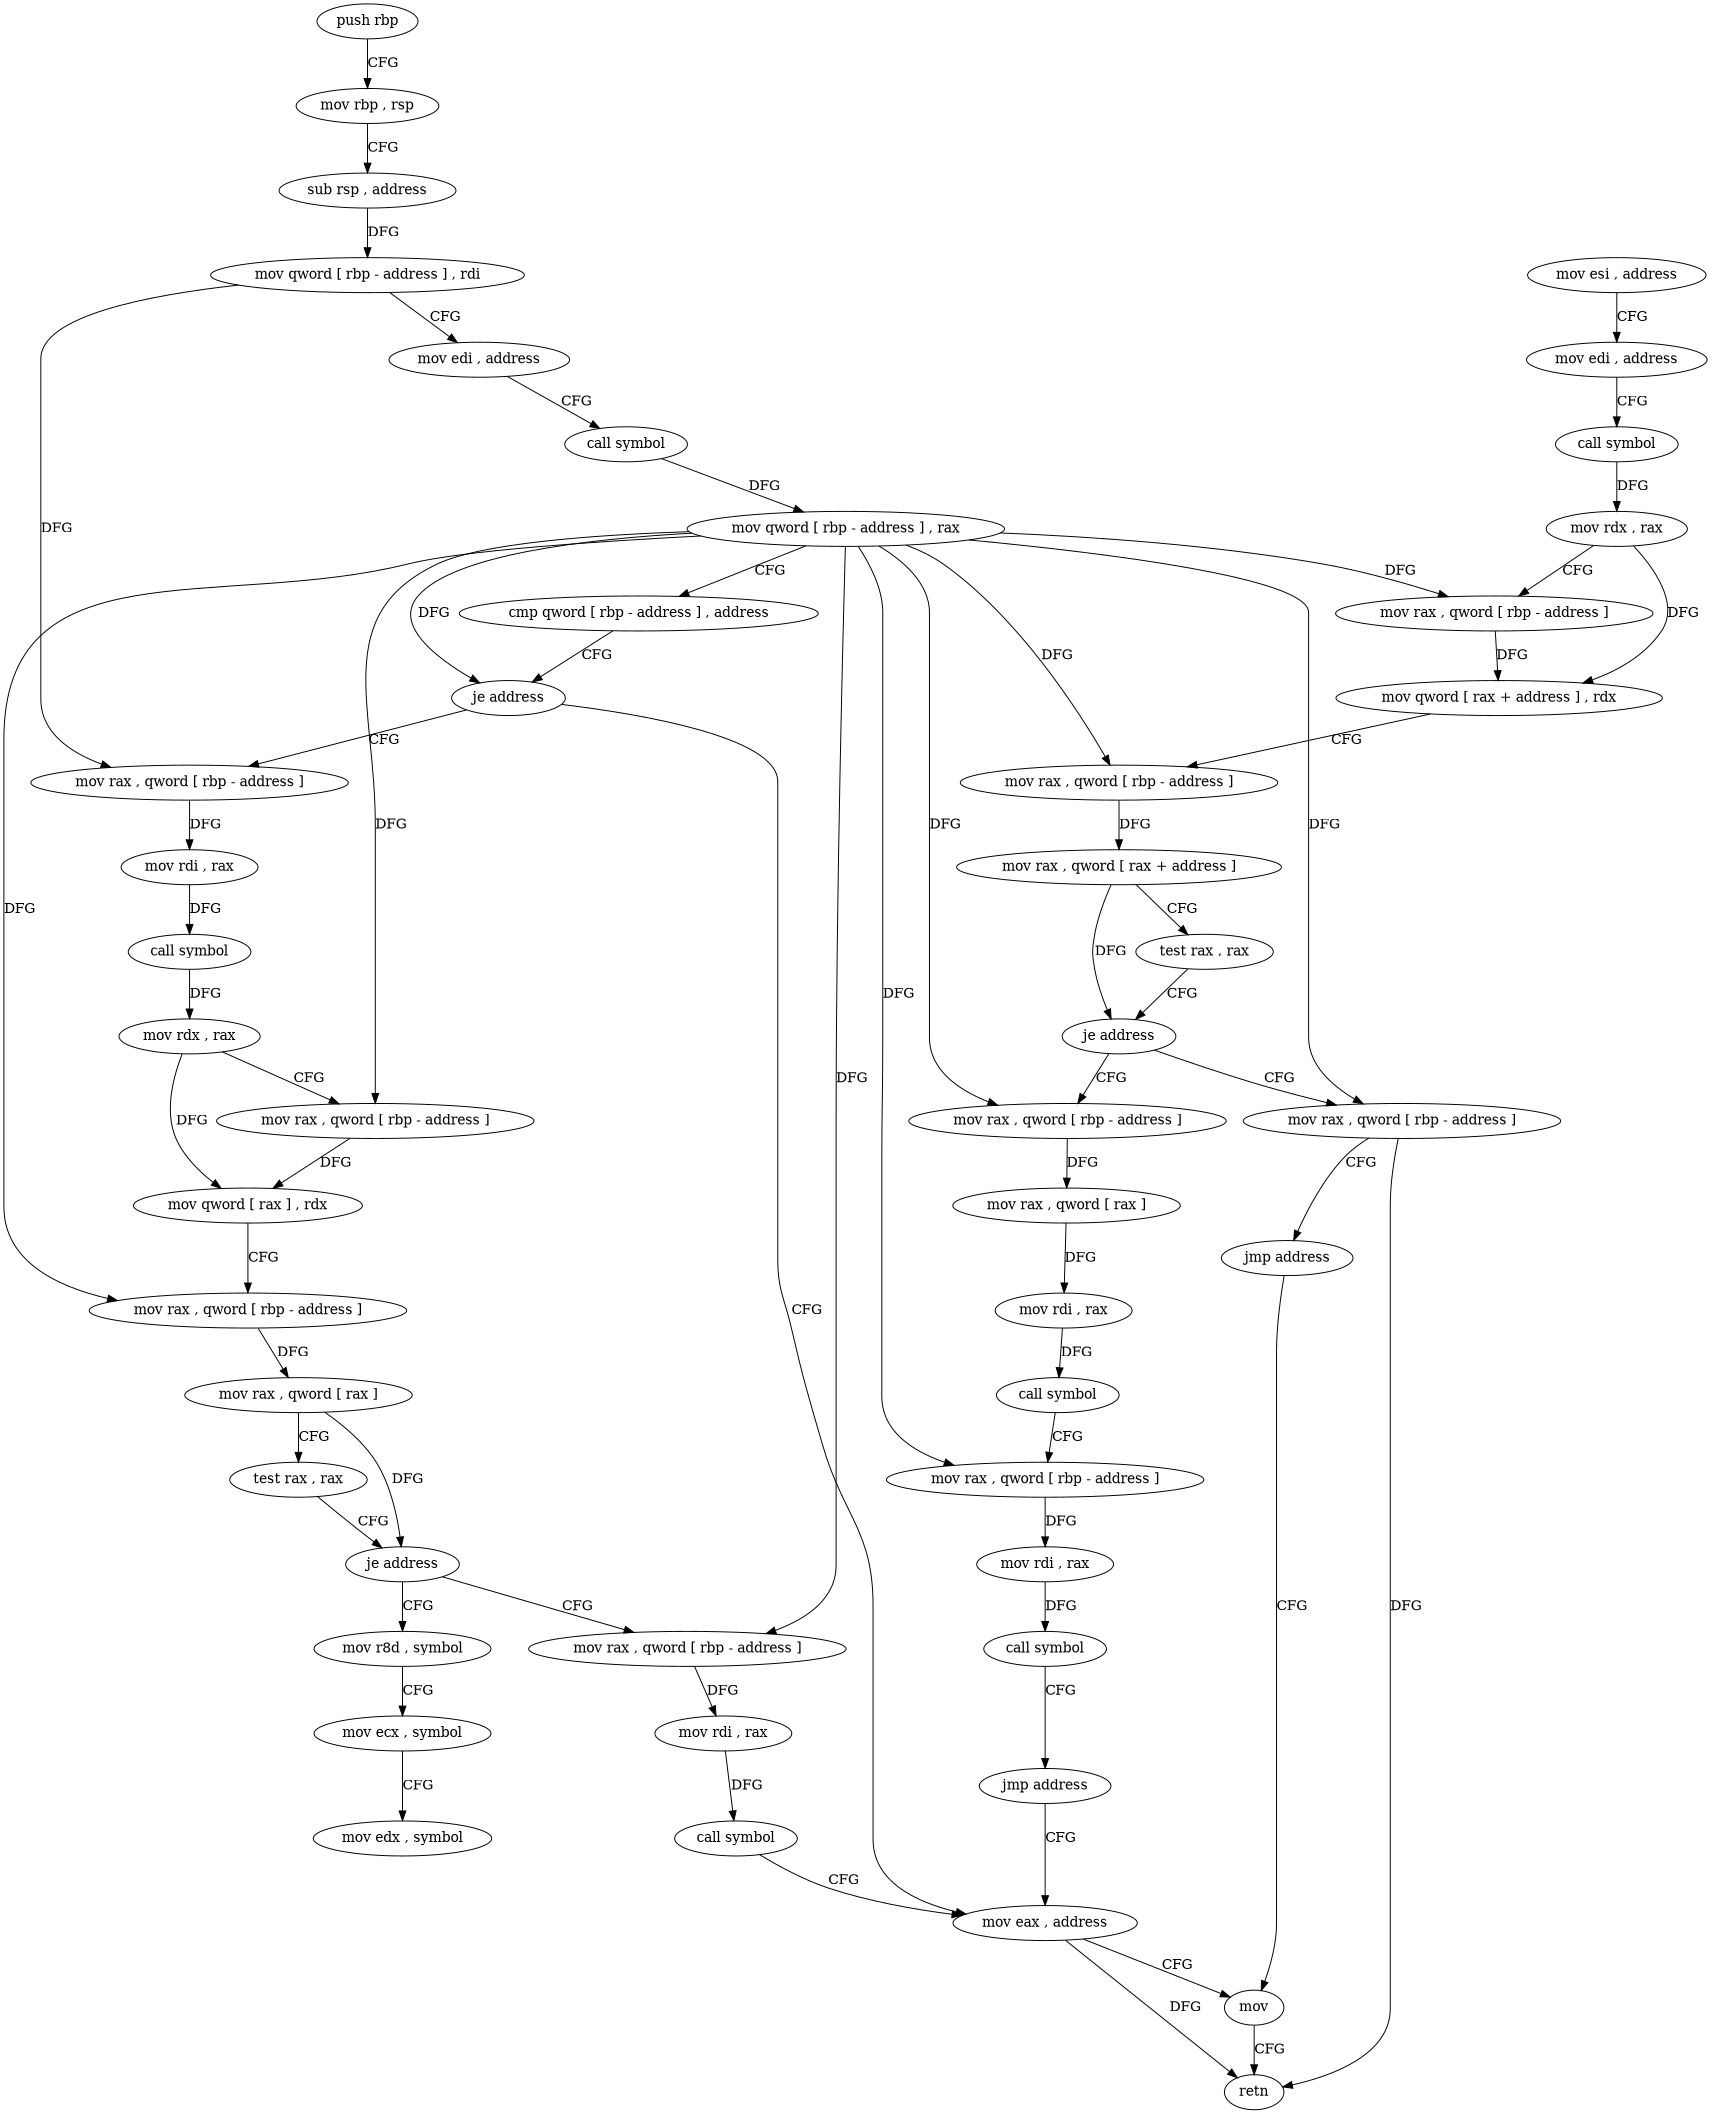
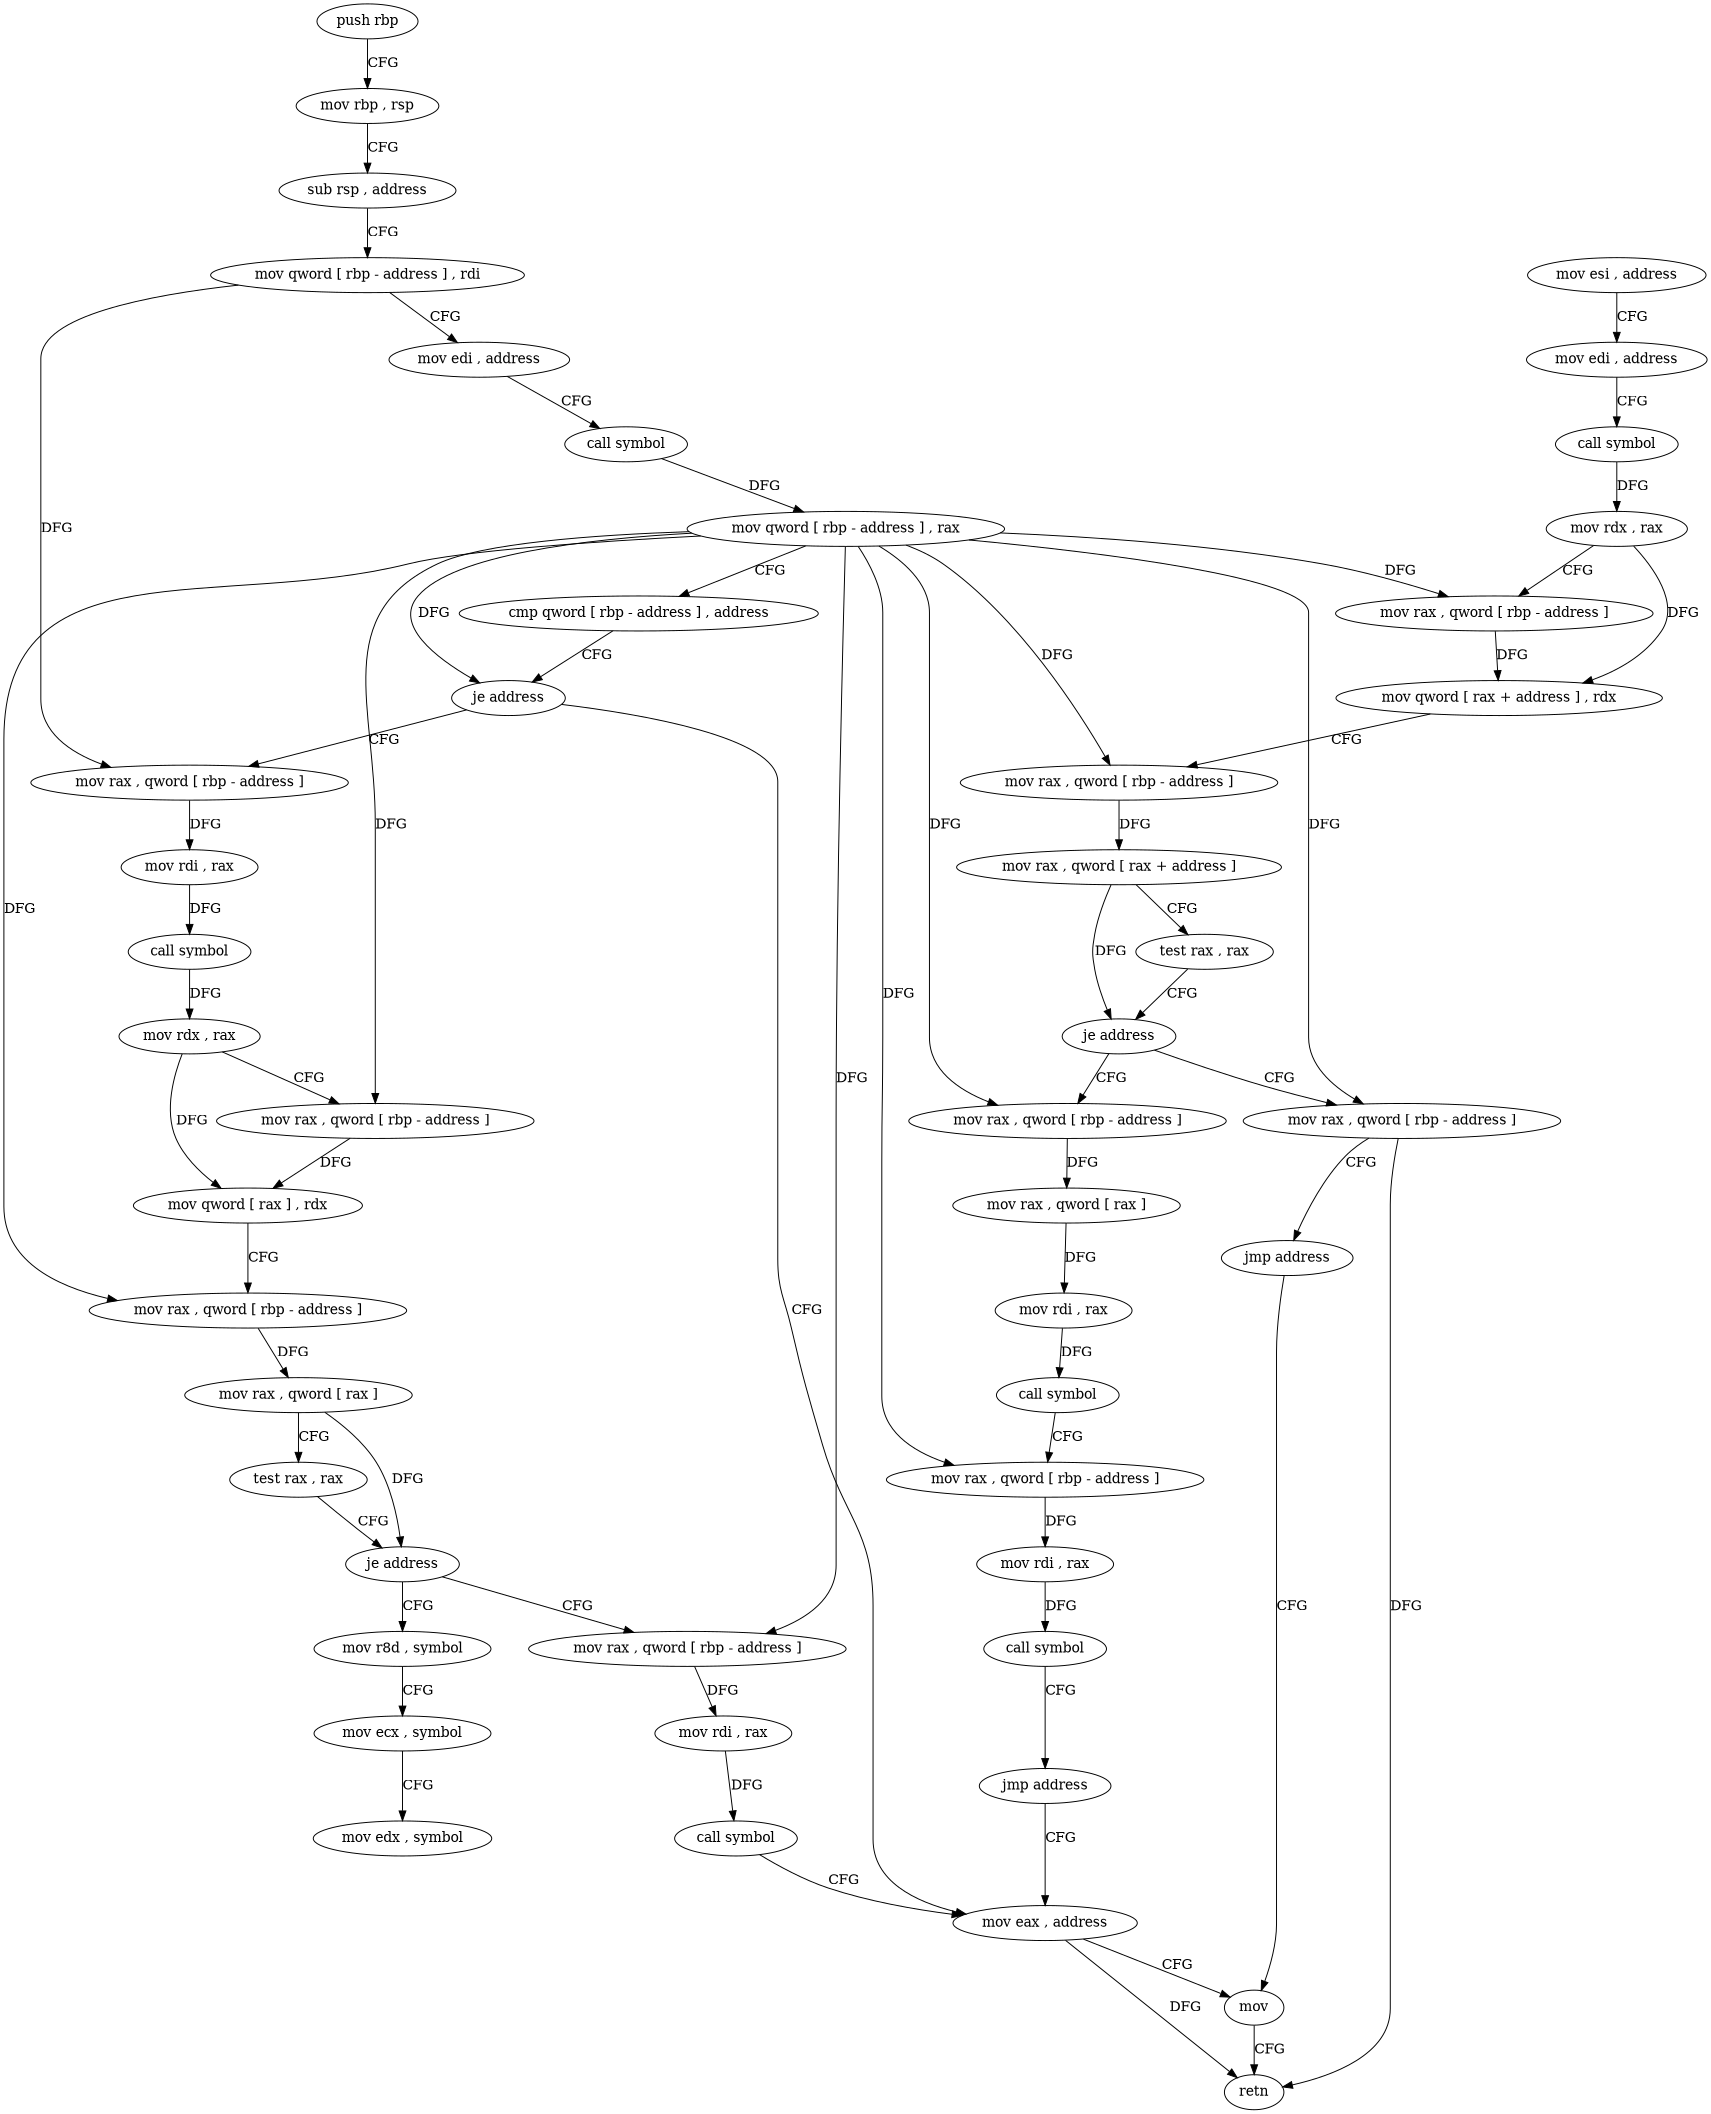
(384, 233) -> (383, 233)
